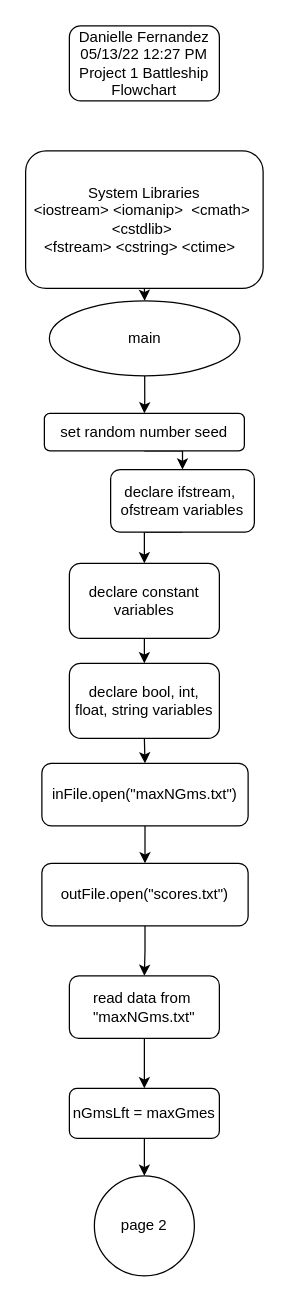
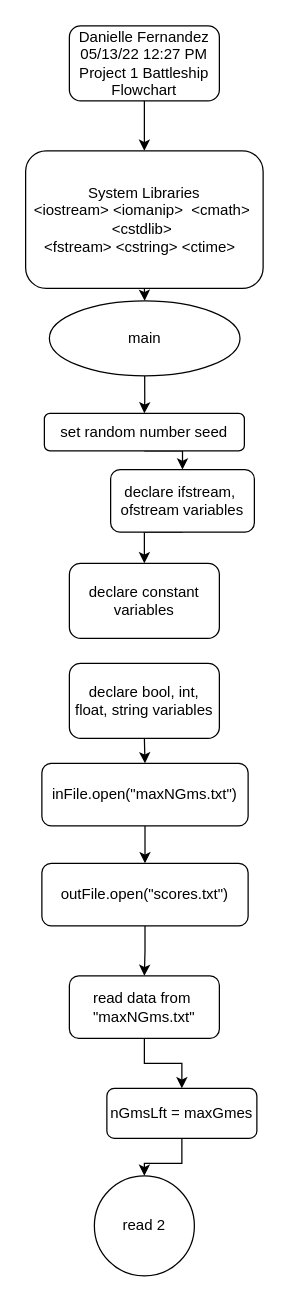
none -> (144, 122)
(144, 646) -> none
(144, 1113) -> (182, 1113)
(144, 1226) -> (144, 1226)
